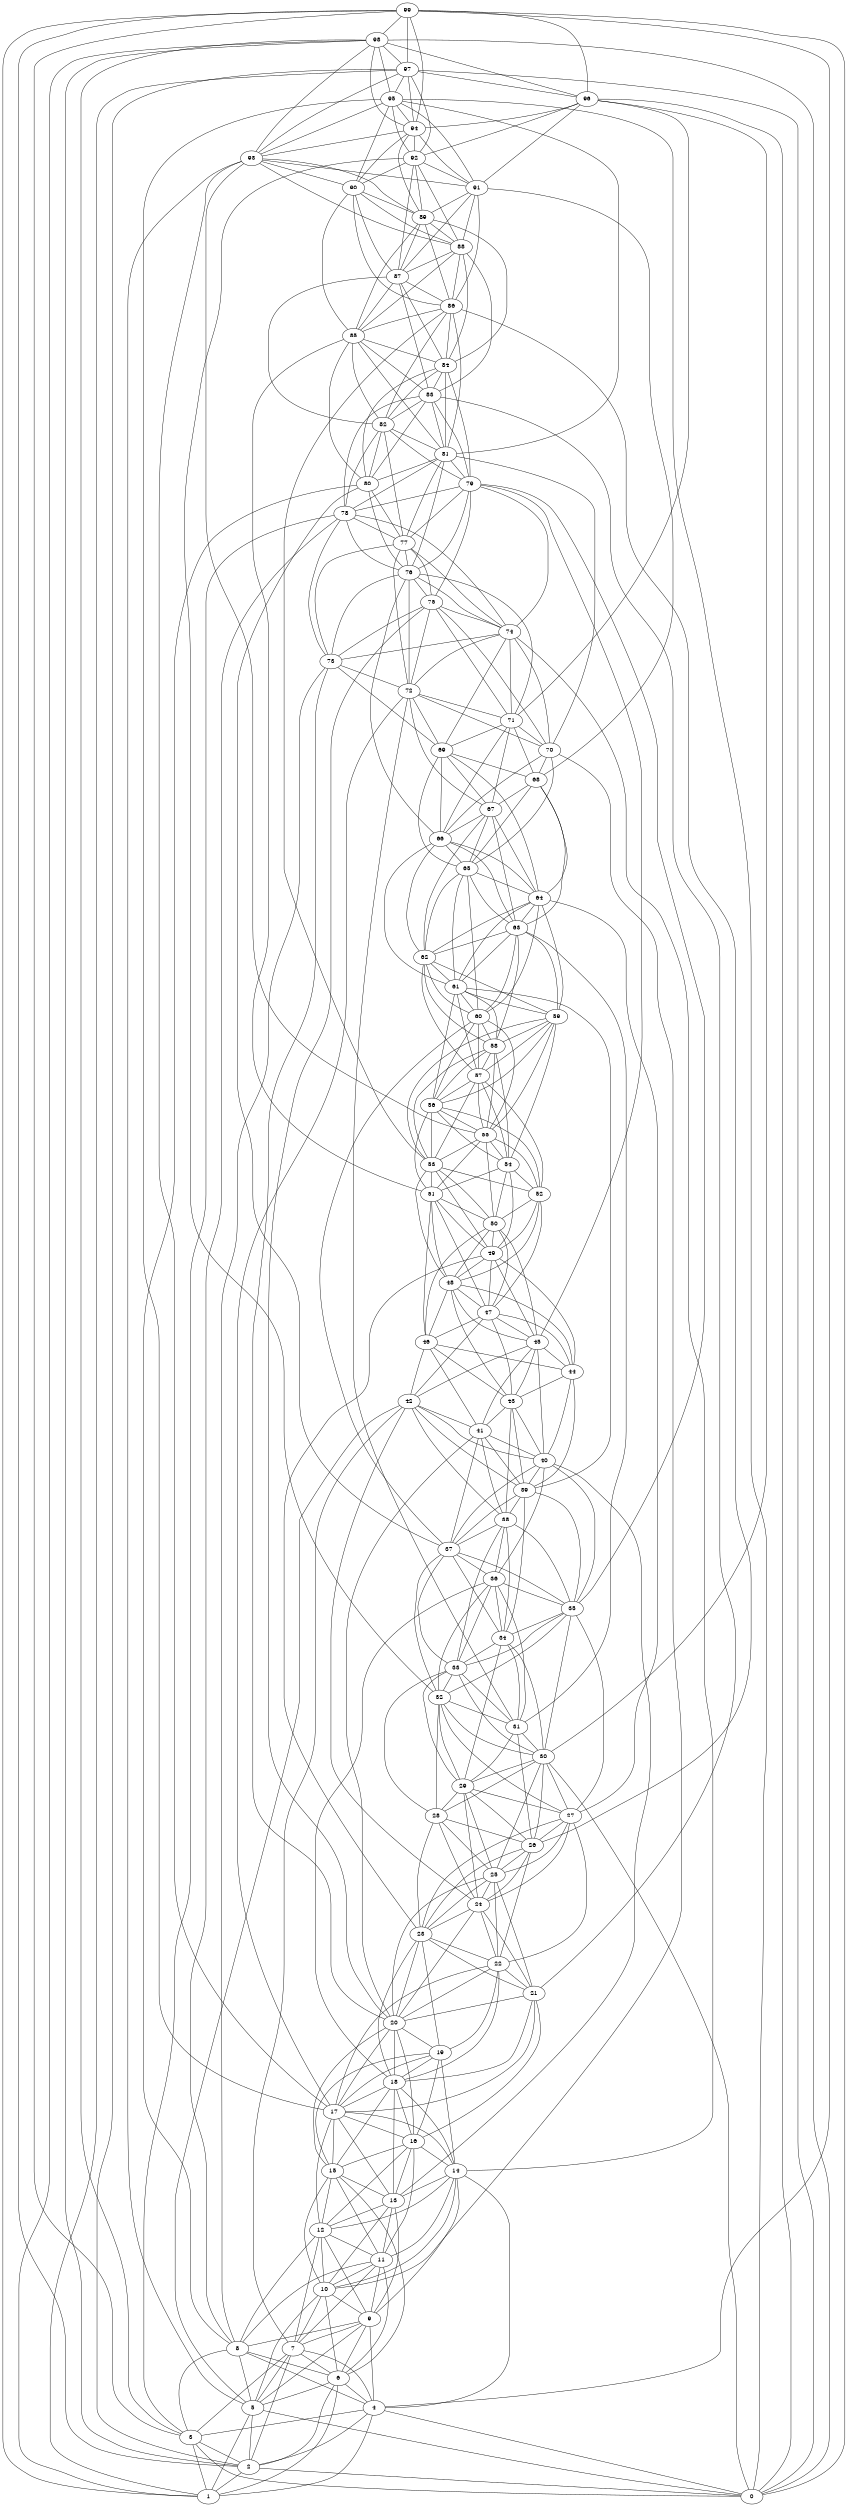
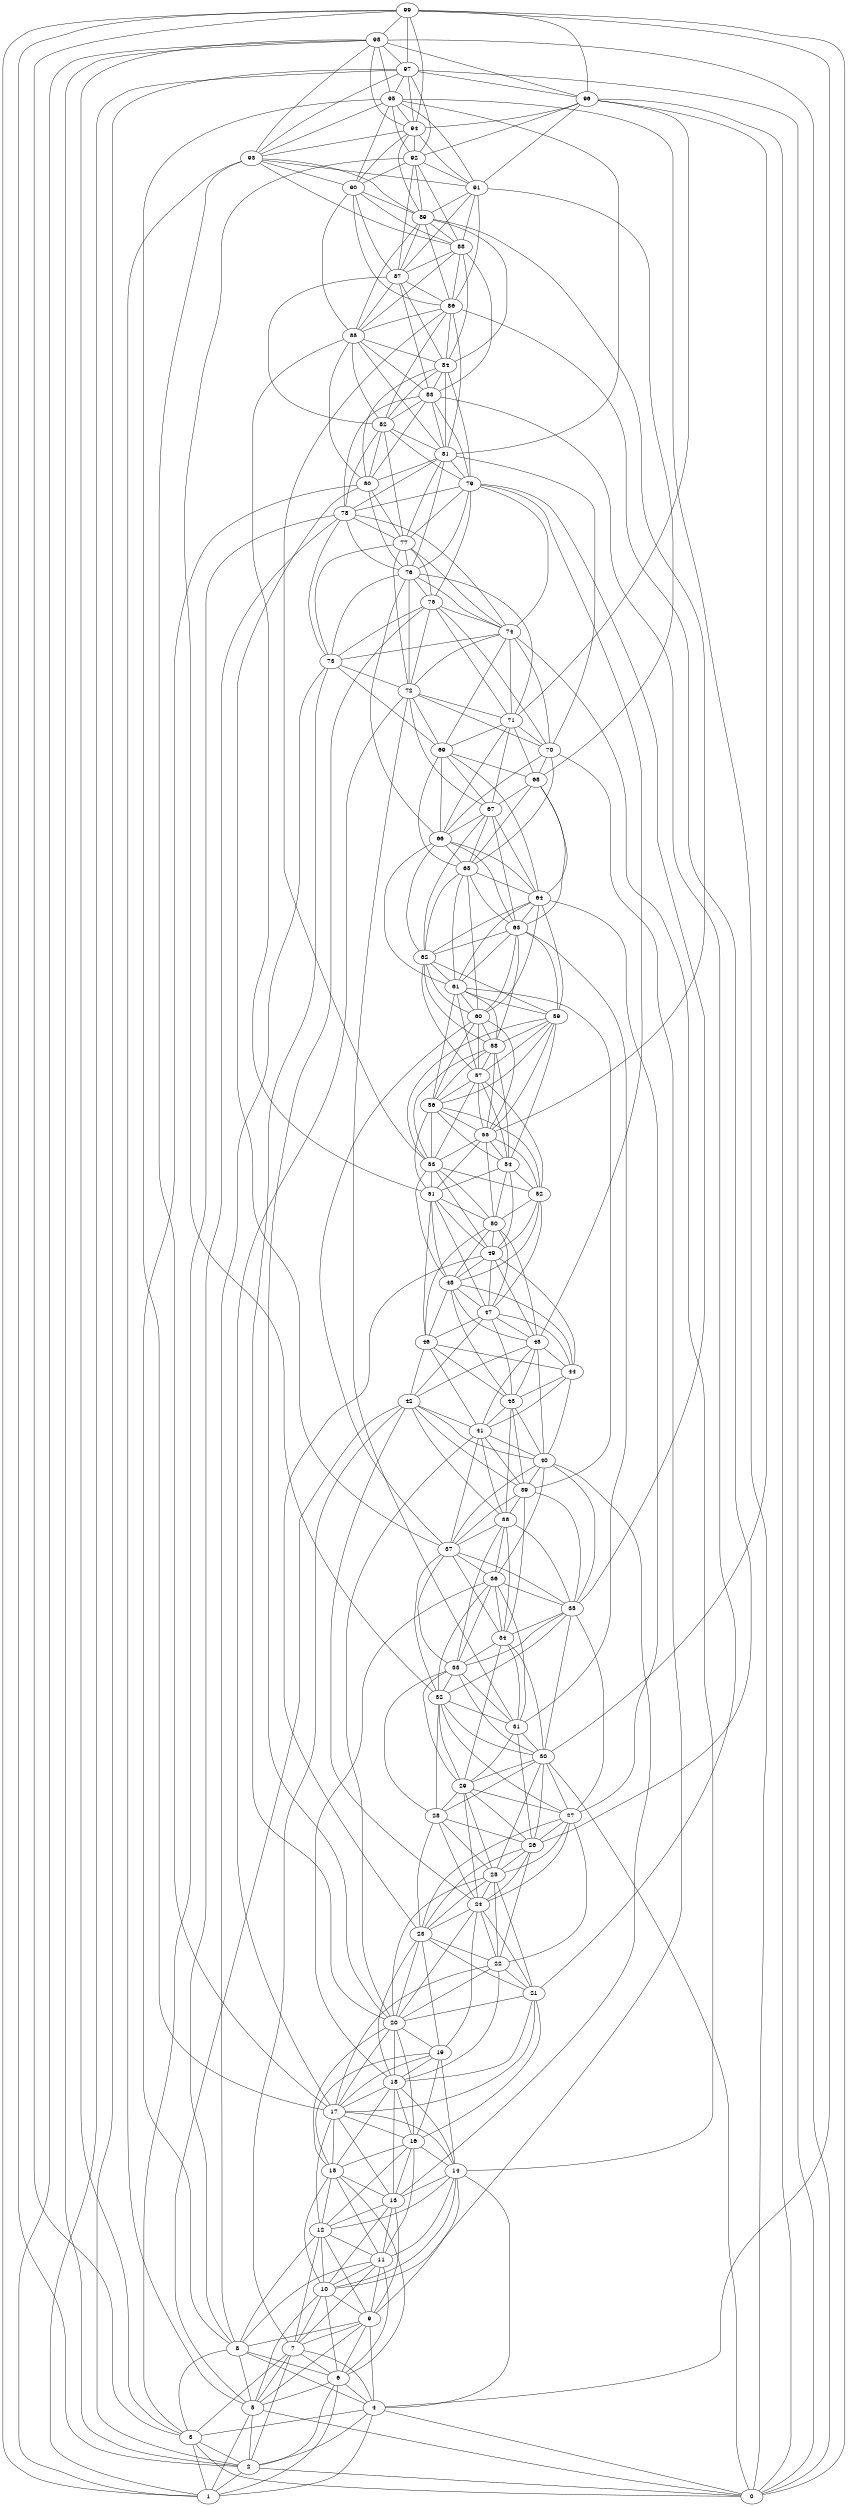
(253, 698) -> (704, 670)
(571, 1440) -> (530, 1406)
(485, 2018) -> (472, 1982)
